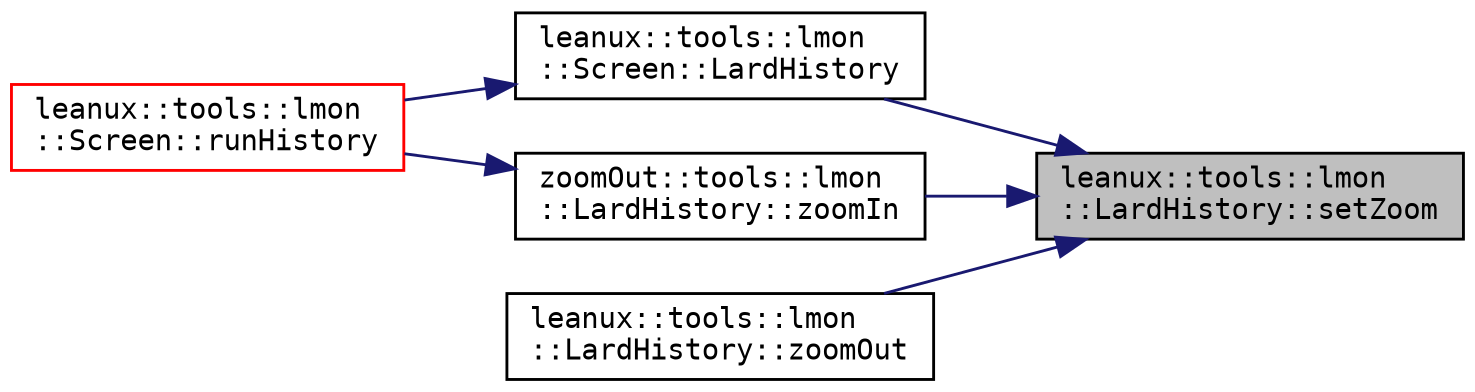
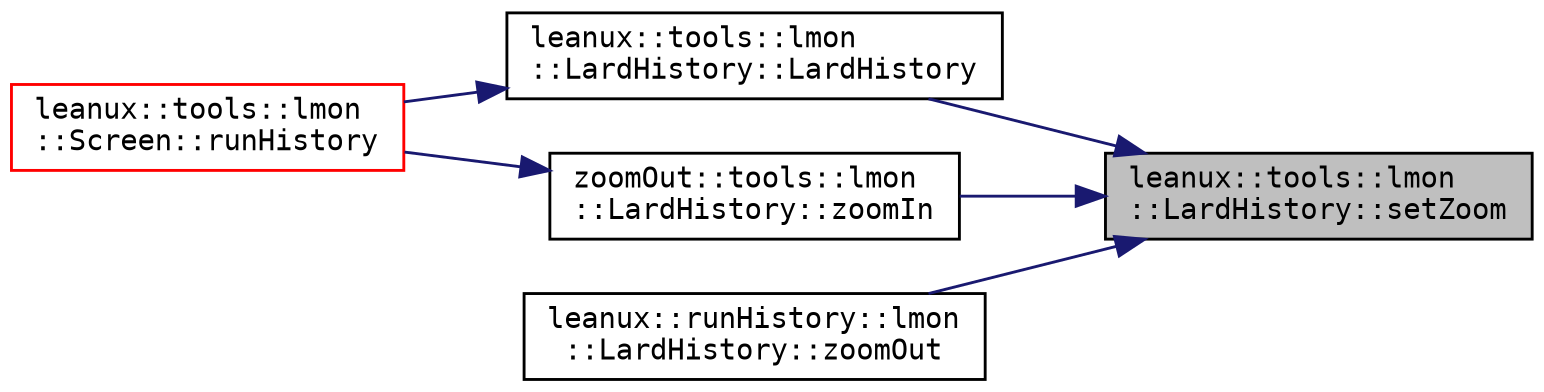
(720, 56) -> (755, 56)
(720, 337) -> (755, 337)
